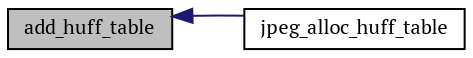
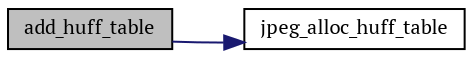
(218, 16) -> (198, 42)
